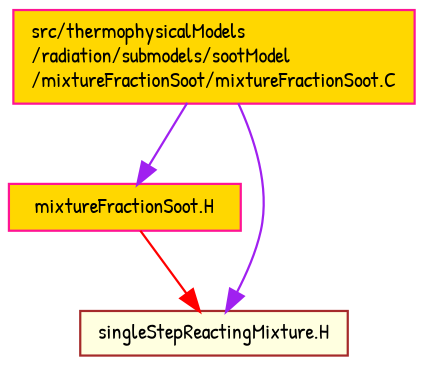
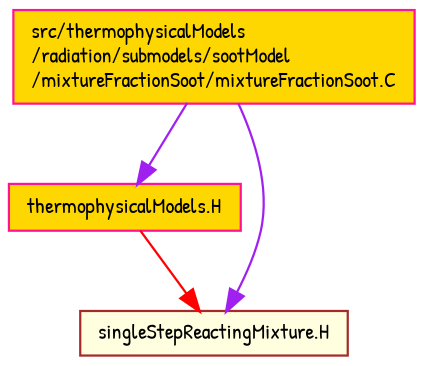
(125, 207) -> (125, 207)
